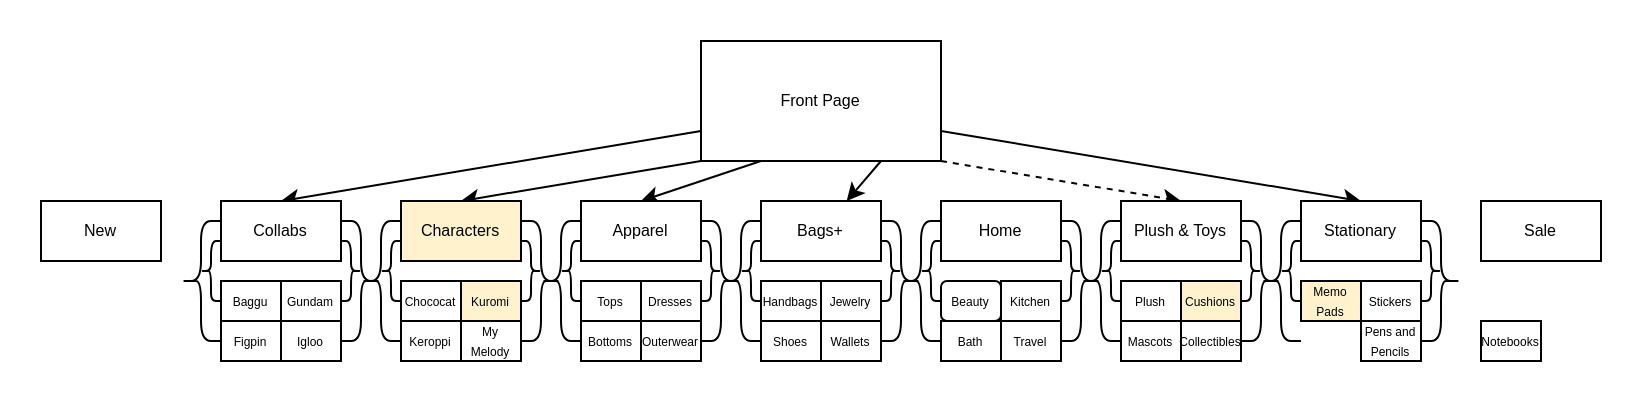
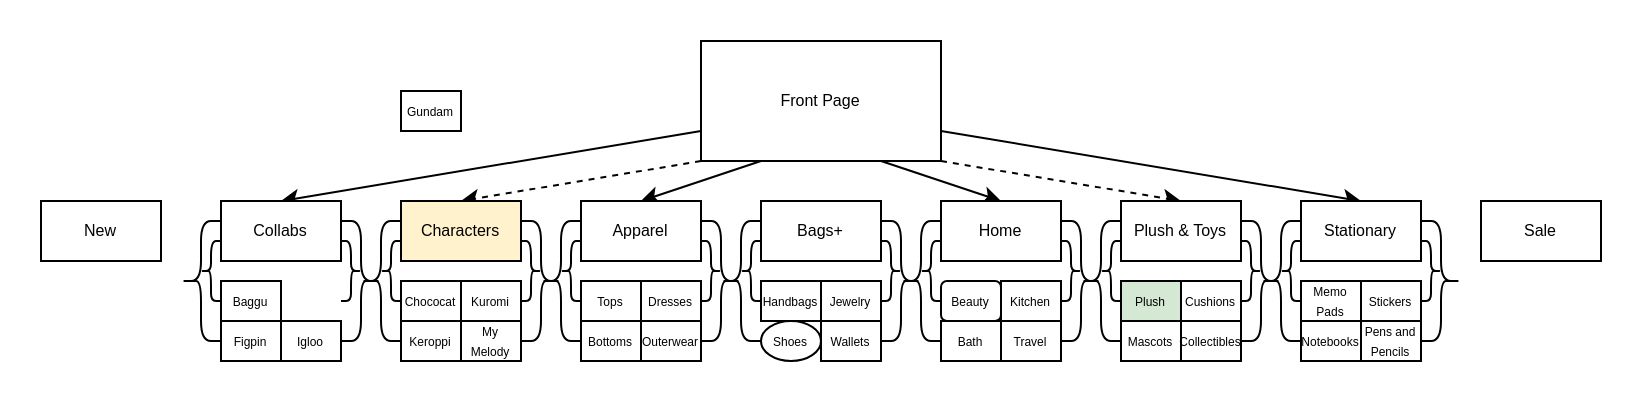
(868, 176) -> (934, 179)
(585, 180) -> (585, 180)
(311, 301) -> (431, 111)
(491, 301) -> (491, 301)
(1151, 301) -> (1151, 301)
(1211, 301) -> (1211, 301)
(1331, 301) -> (1331, 301)
(791, 341) -> (791, 341)
(1511, 341) -> (1331, 341)
